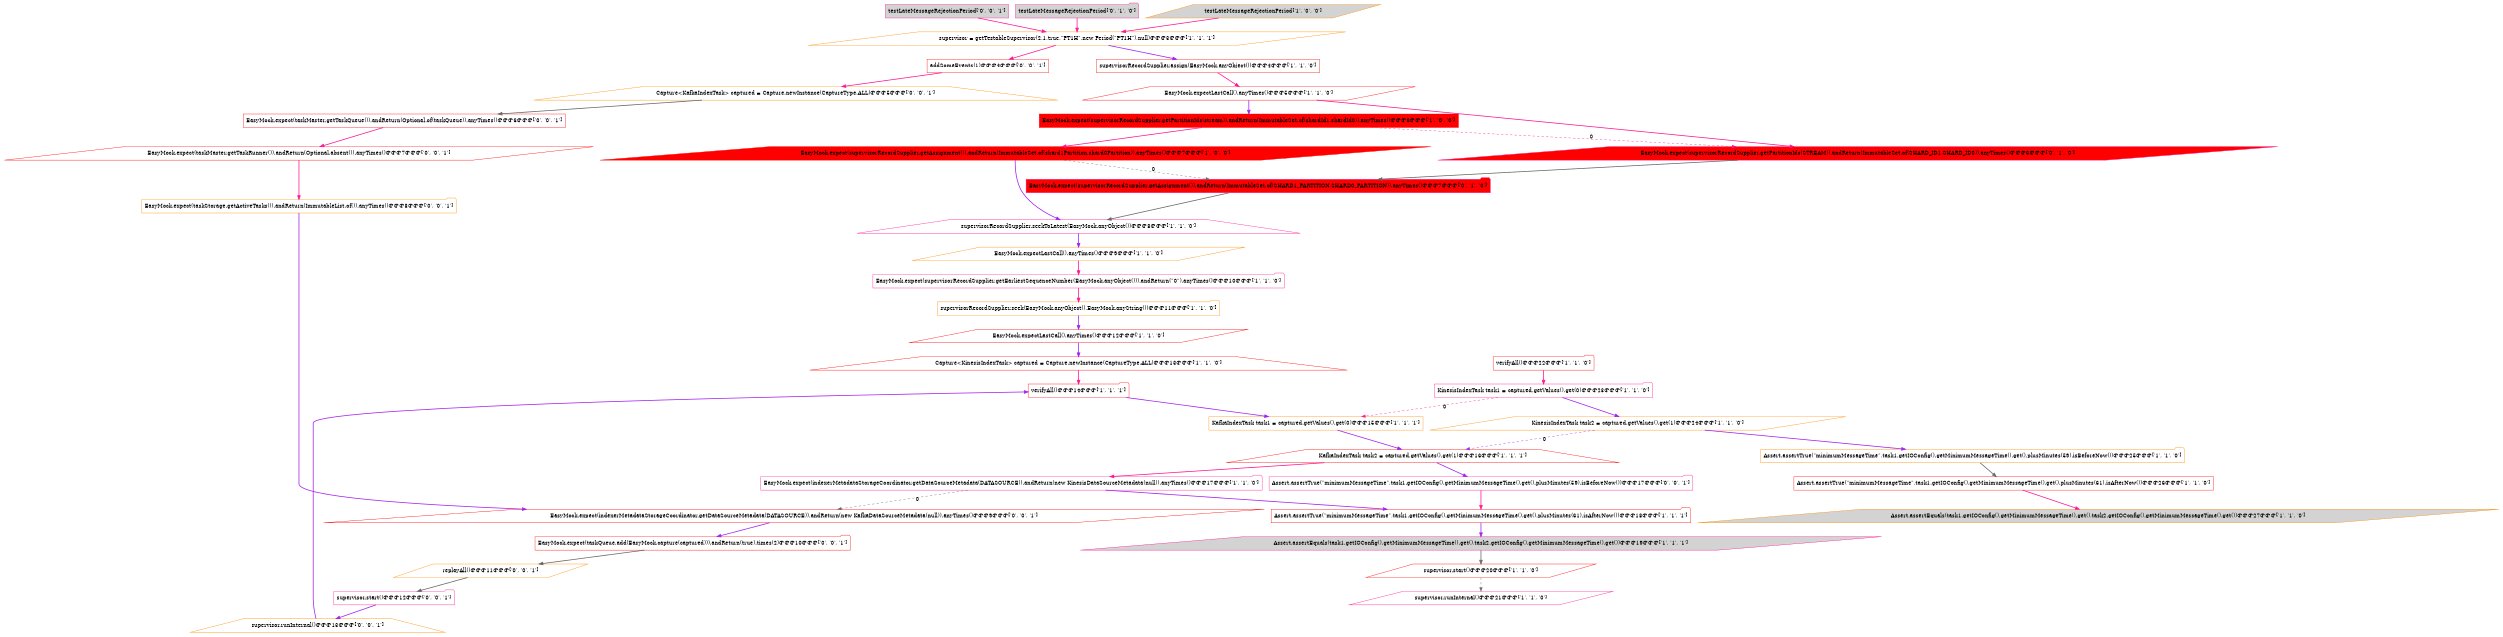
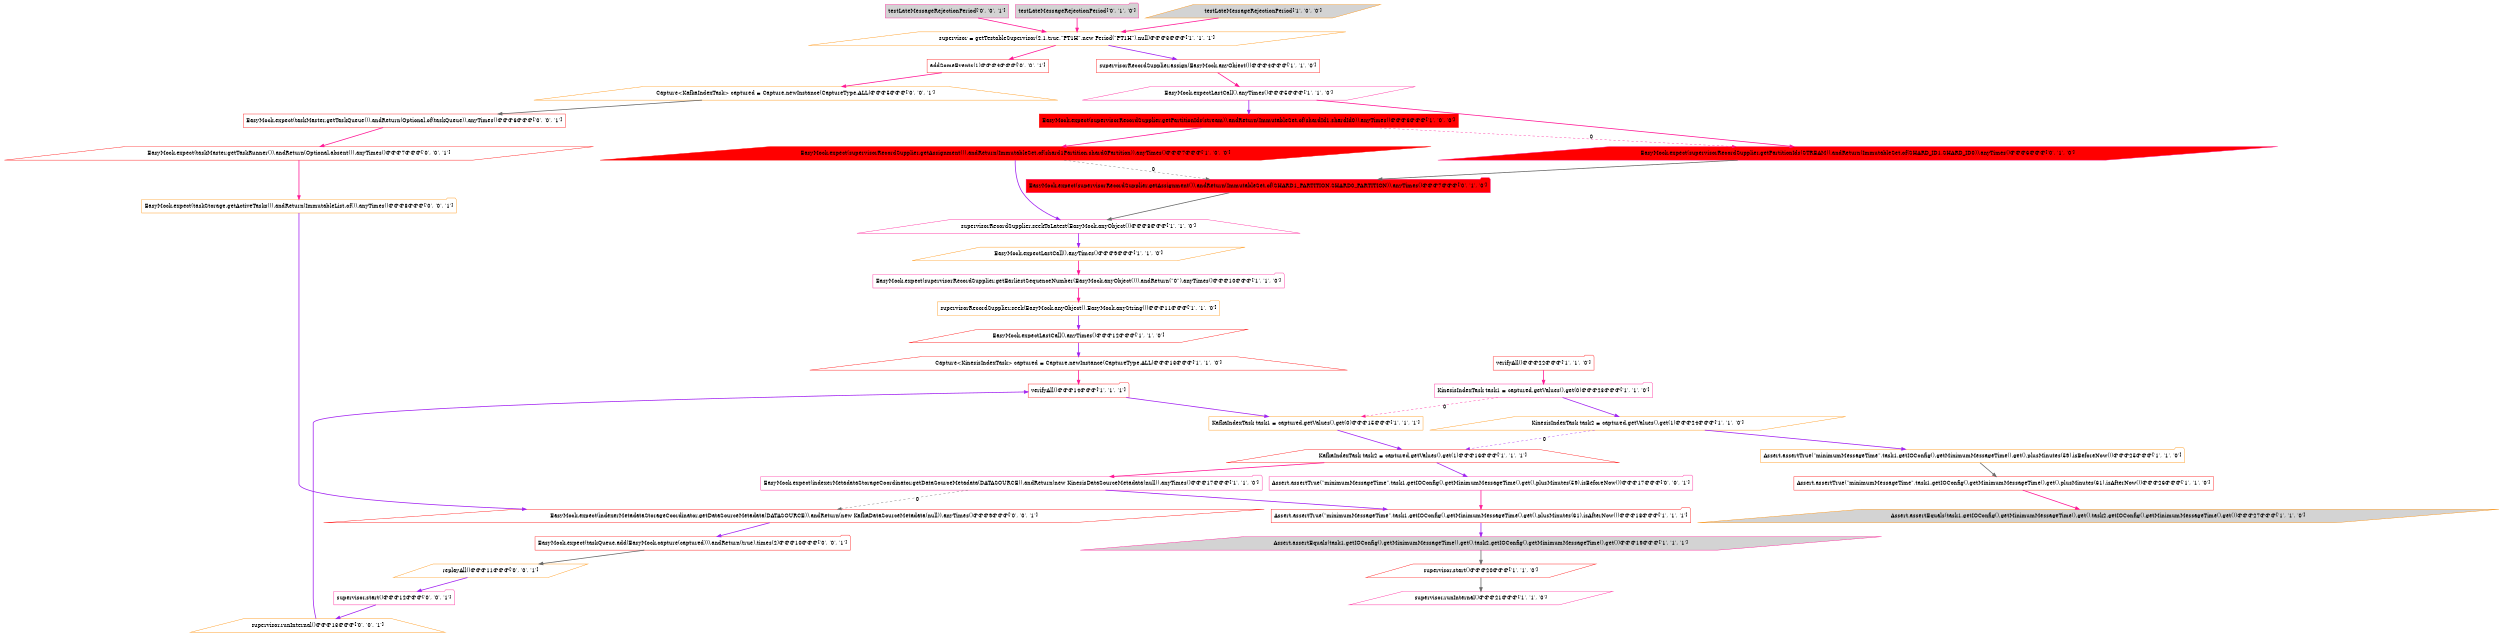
(1249, 93) -> (1249, 93)
(1481, 583) -> (1481, 583)
(444, 584) -> (444, 584)
